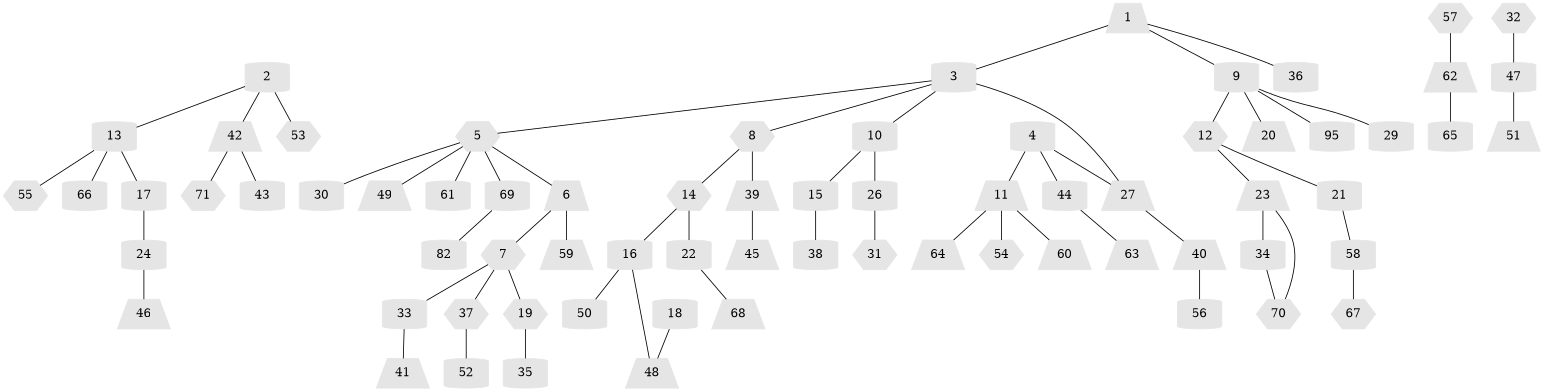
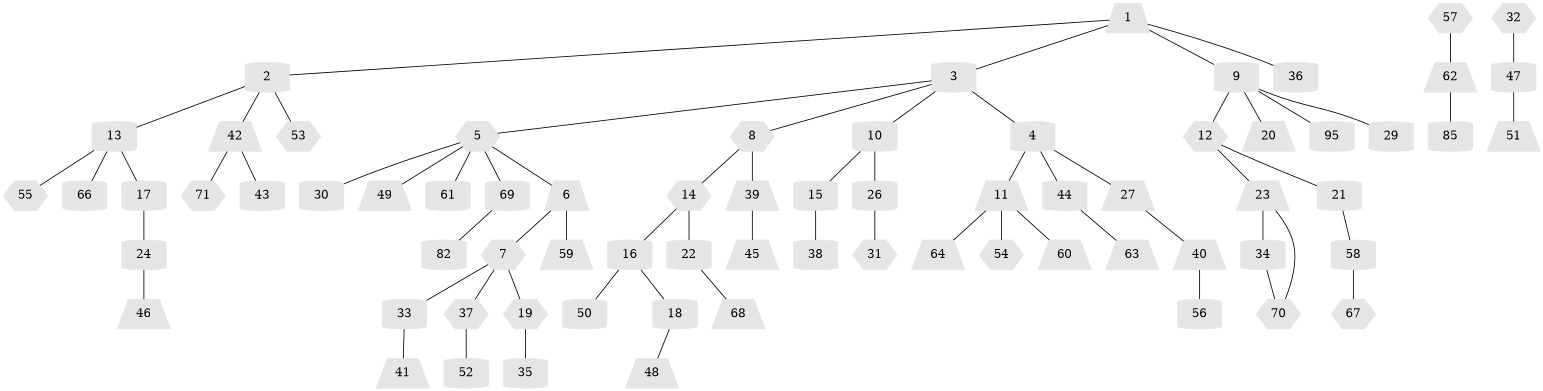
none -> (700, 48)
(1057, 118) -> (993, 107)
(1450, 136) -> (1450, 136)
(641, 314) -> (653, 285)
